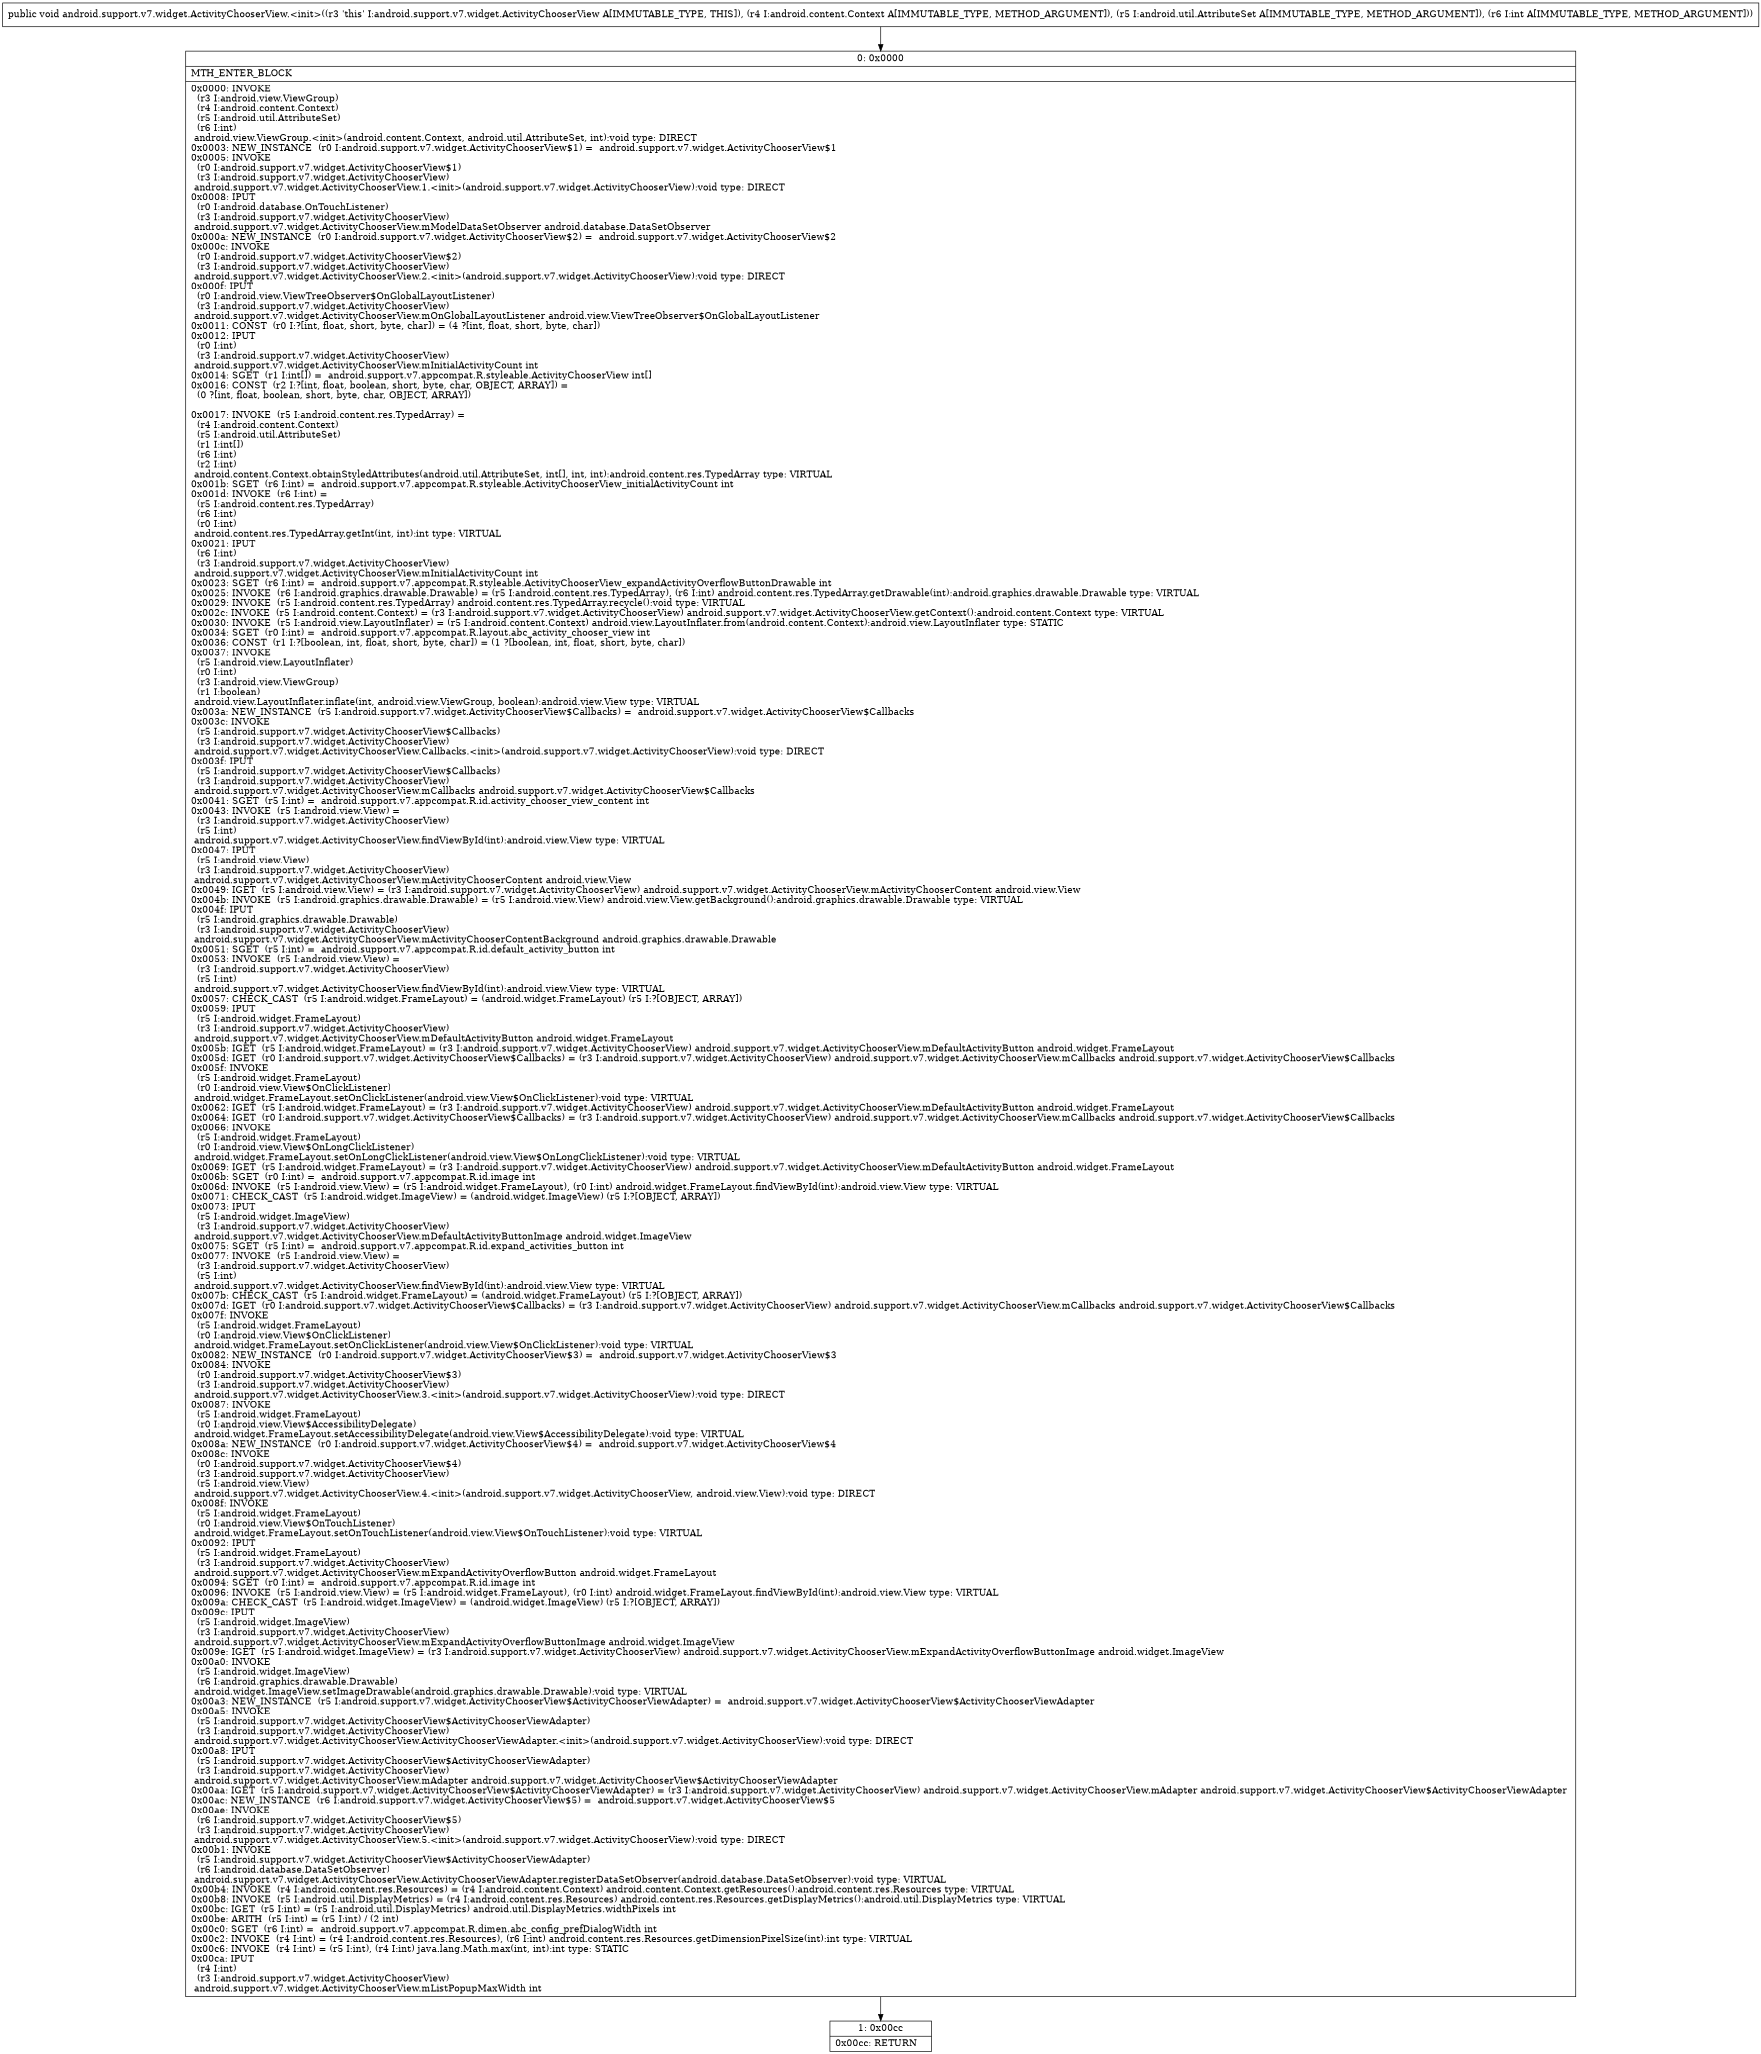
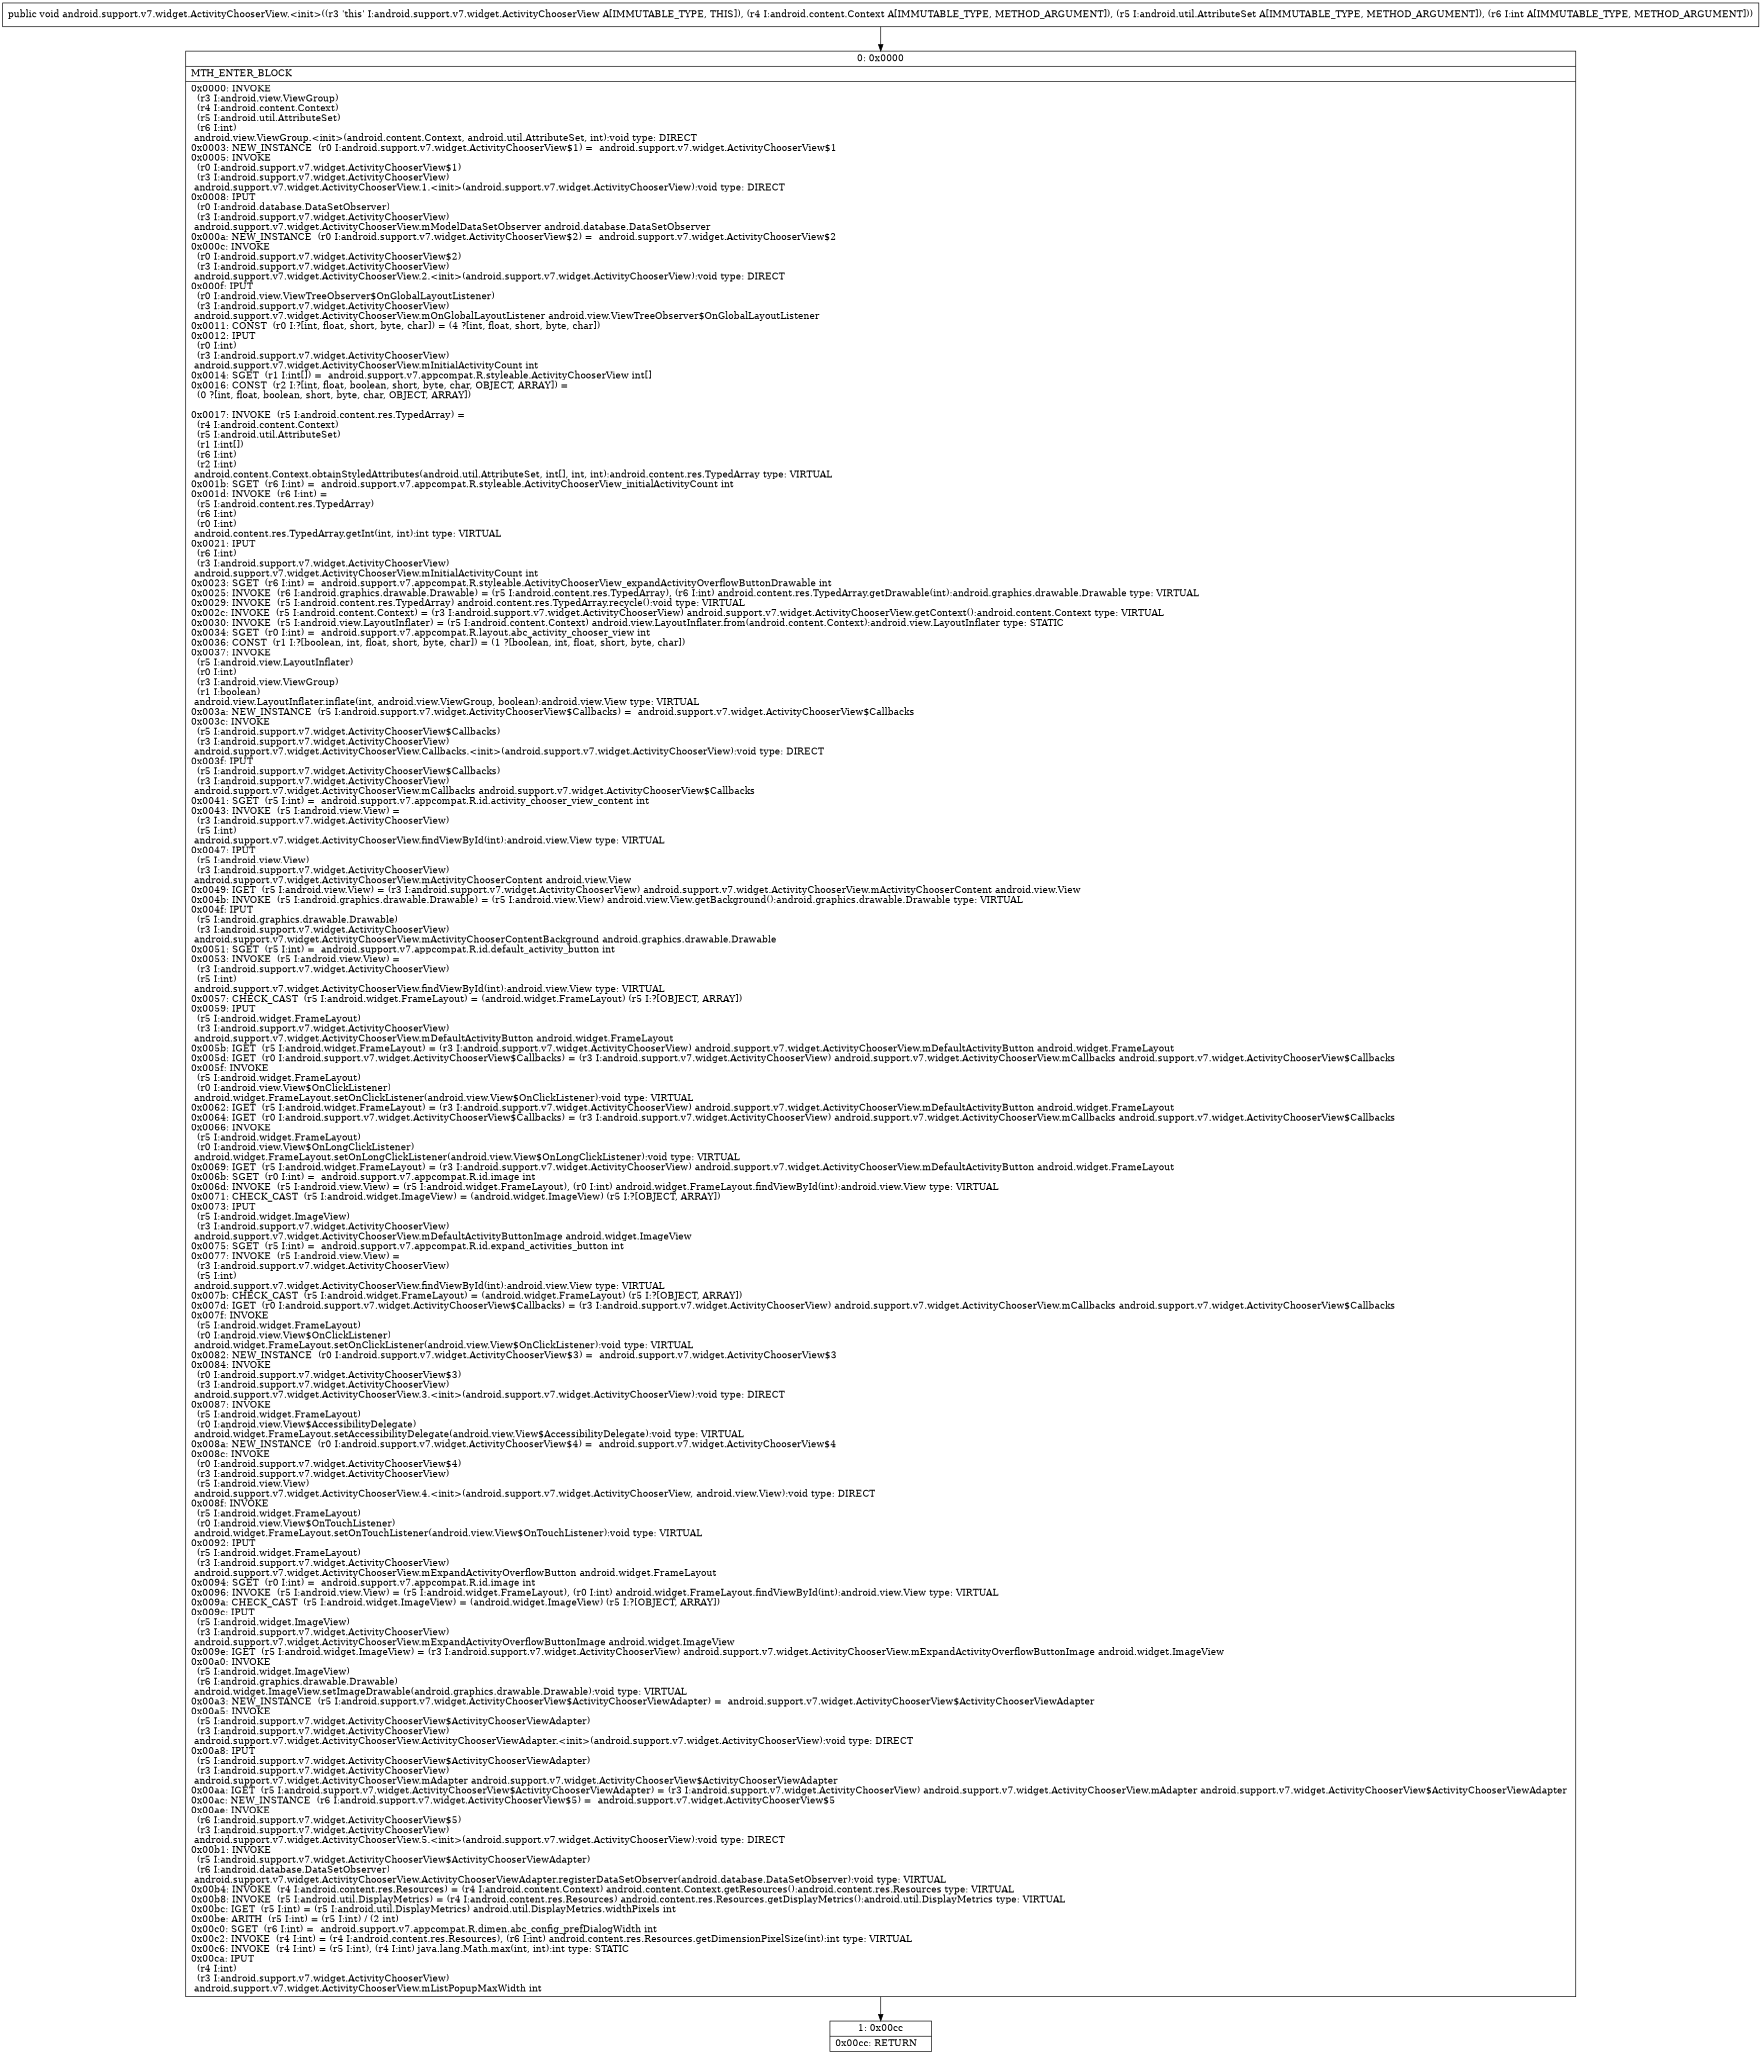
(290, 207) -> (291, 207)
